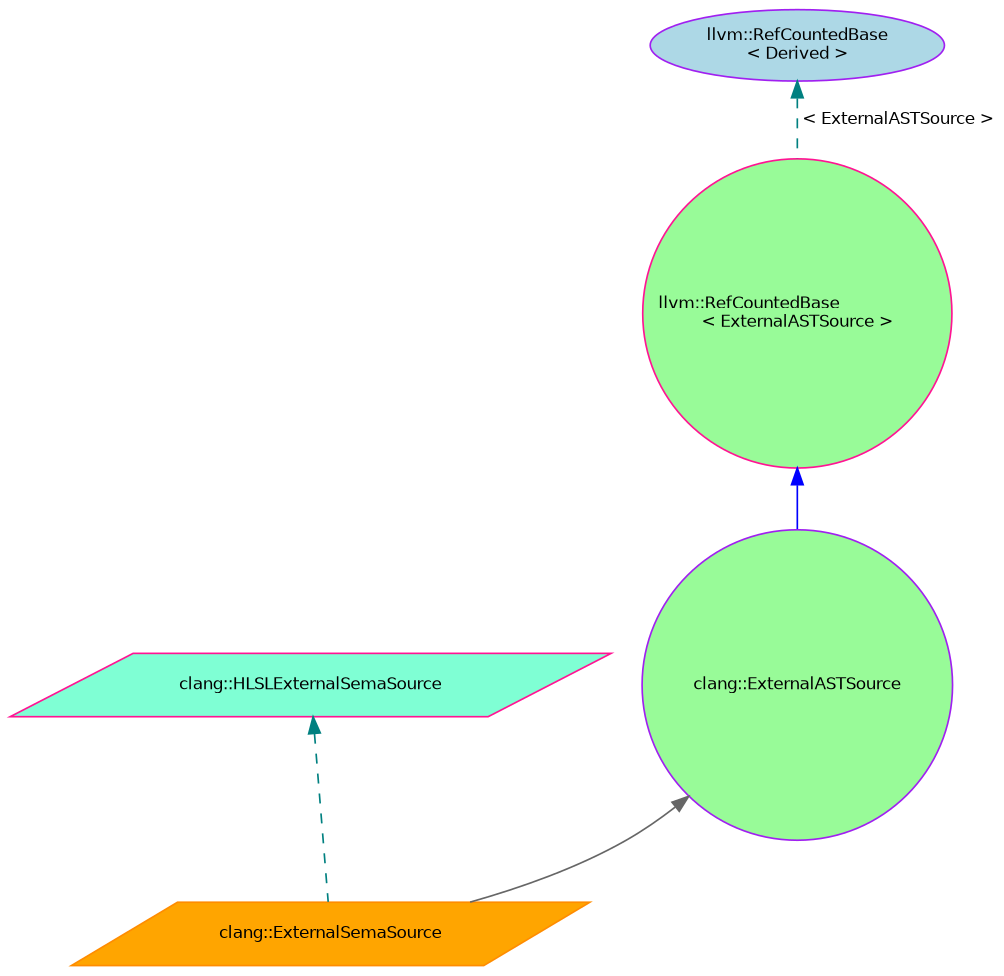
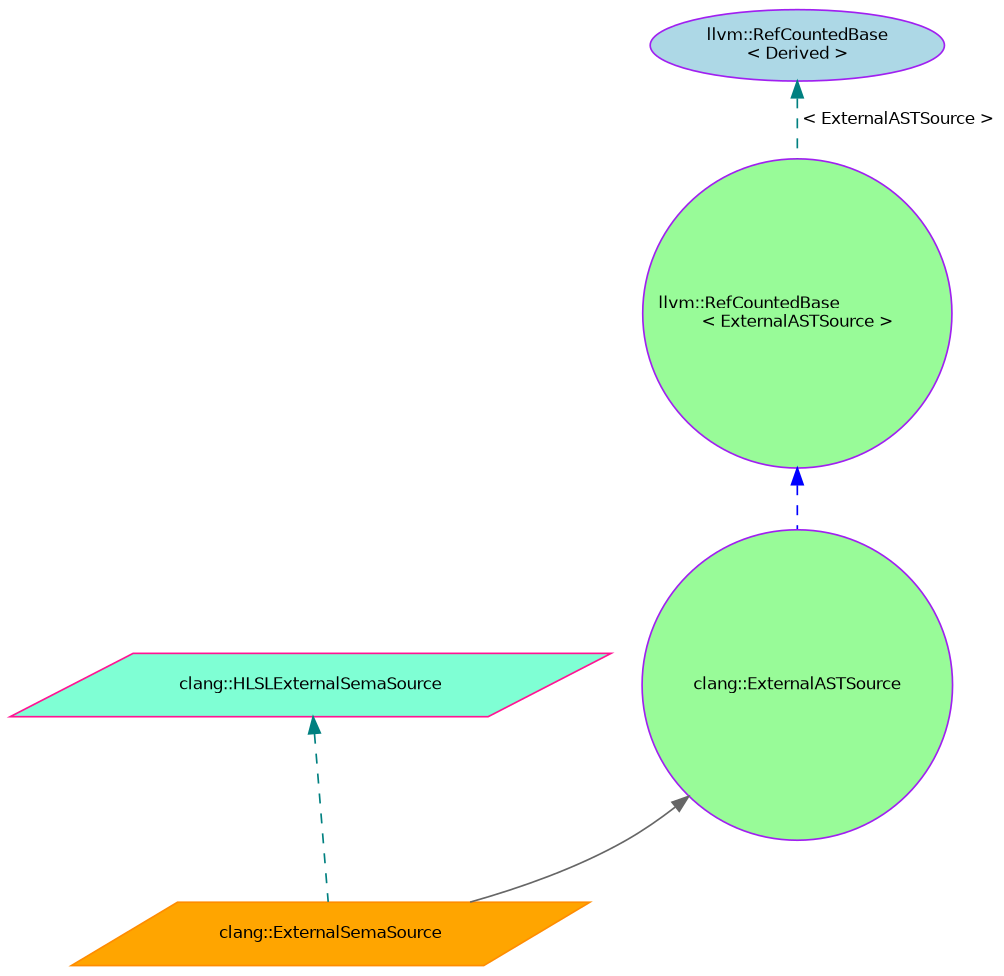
(797, 313) -> (797, 313)
(797, 507) -> (797, 507)
